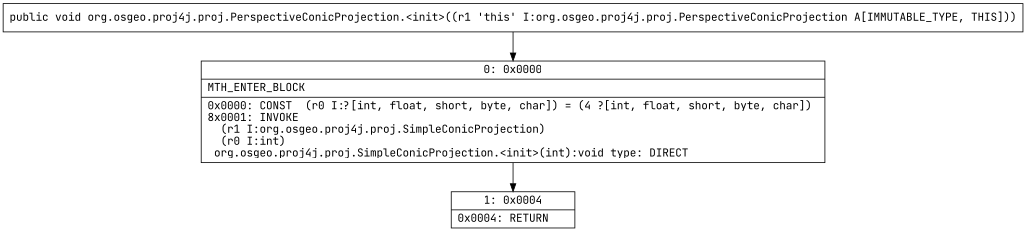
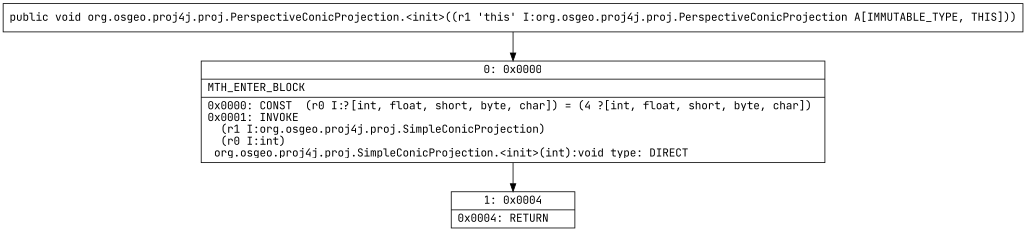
(260, 118) -> (260, 118)
